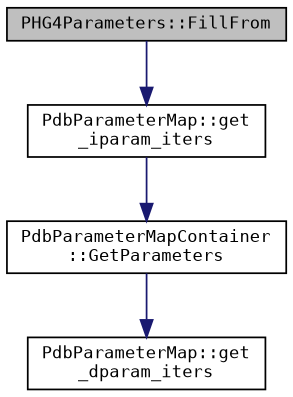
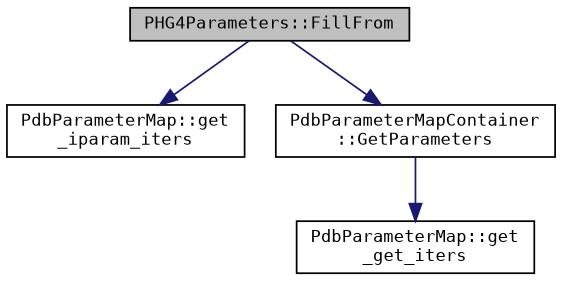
(147, 180) -> (329, 68)
(147, 363) -> (415, 247)
